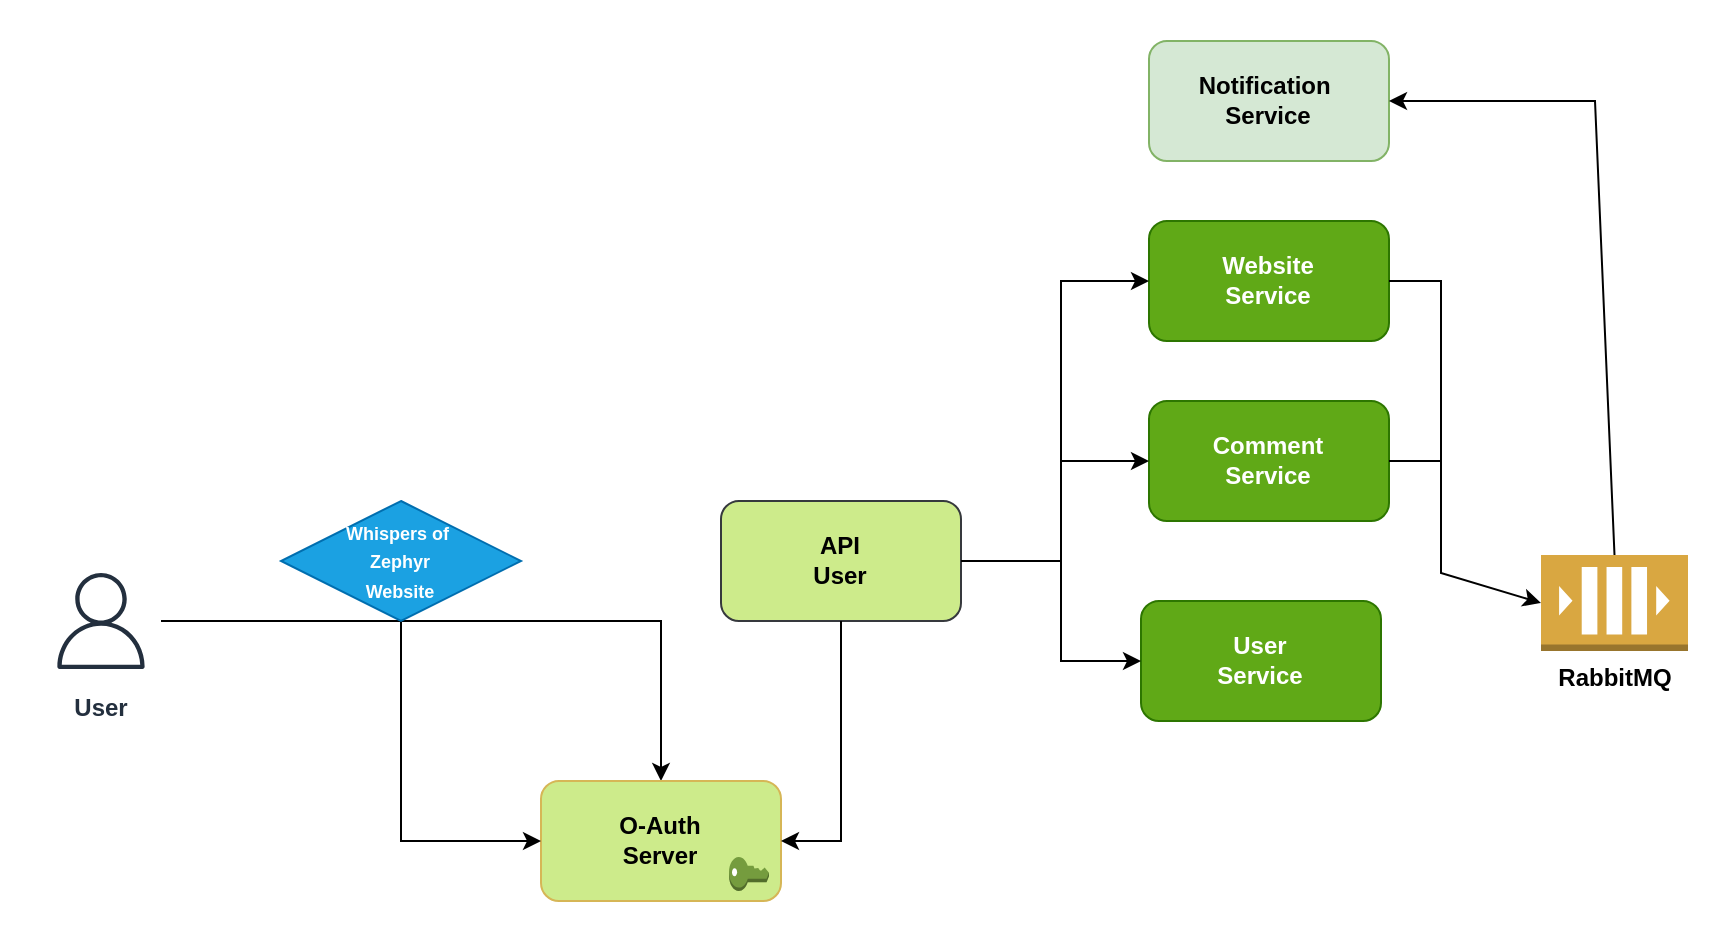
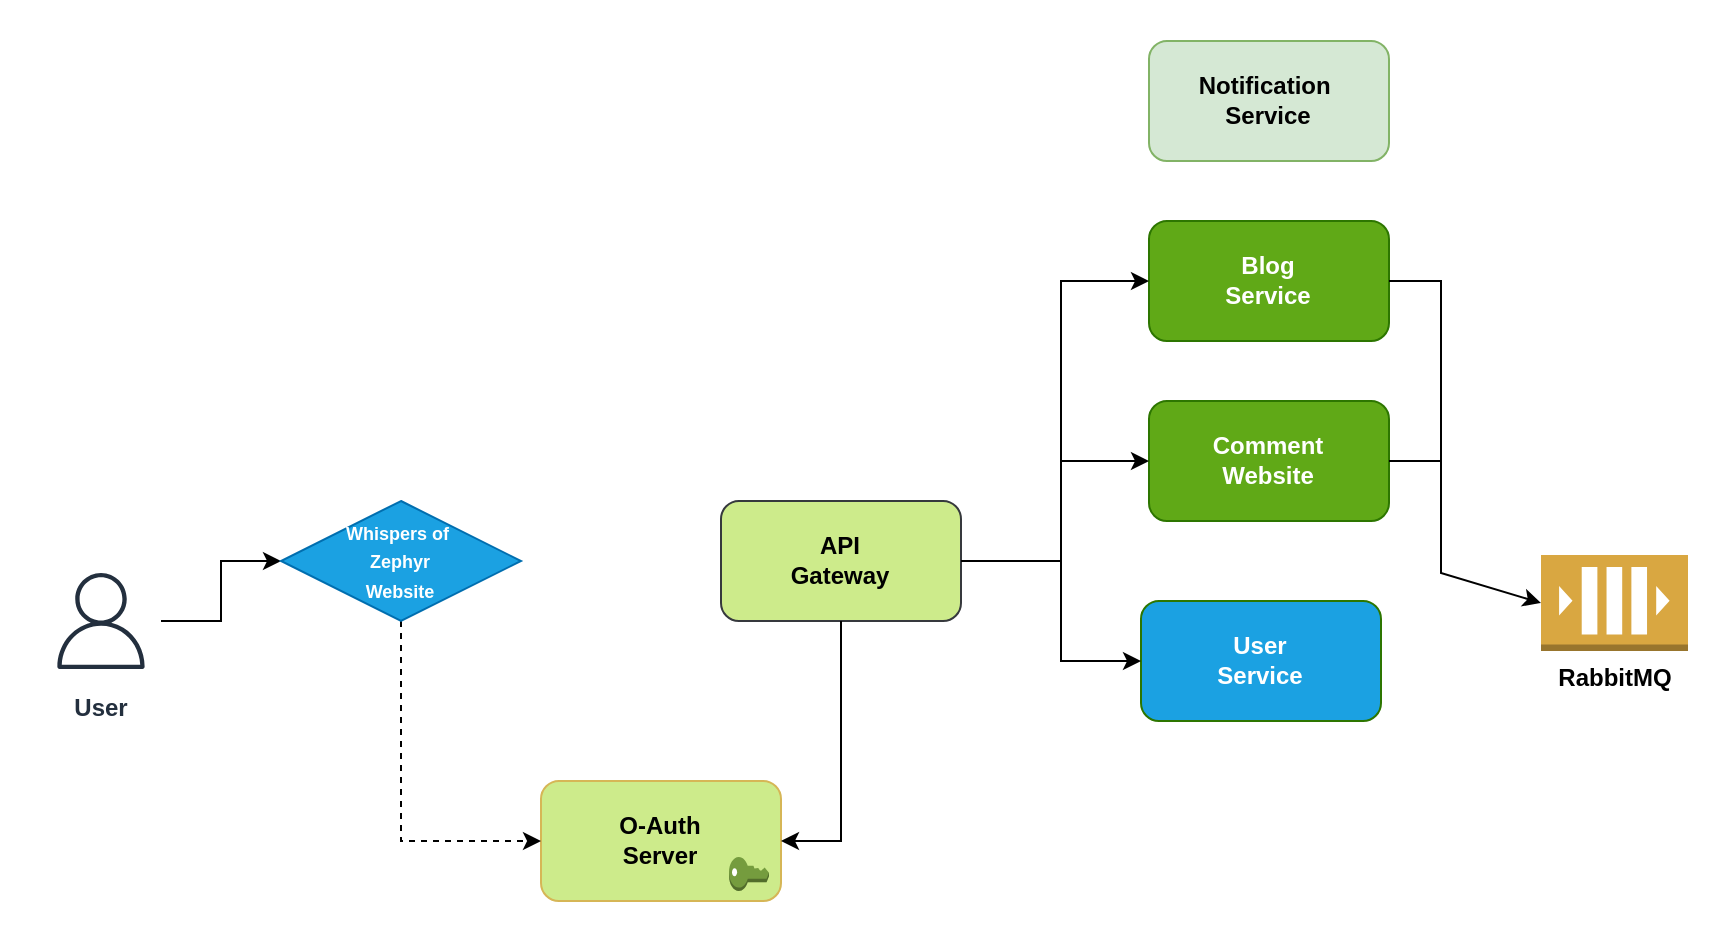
(1601, 232) -> none
(1269, 281) -> (1269, 281)
(1269, 461) -> (1269, 461)
(841, 561) -> (841, 561)
(513, 621) -> (221, 569)
(1261, 661) -> (1261, 661)
(401, 796) -> (401, 796)
